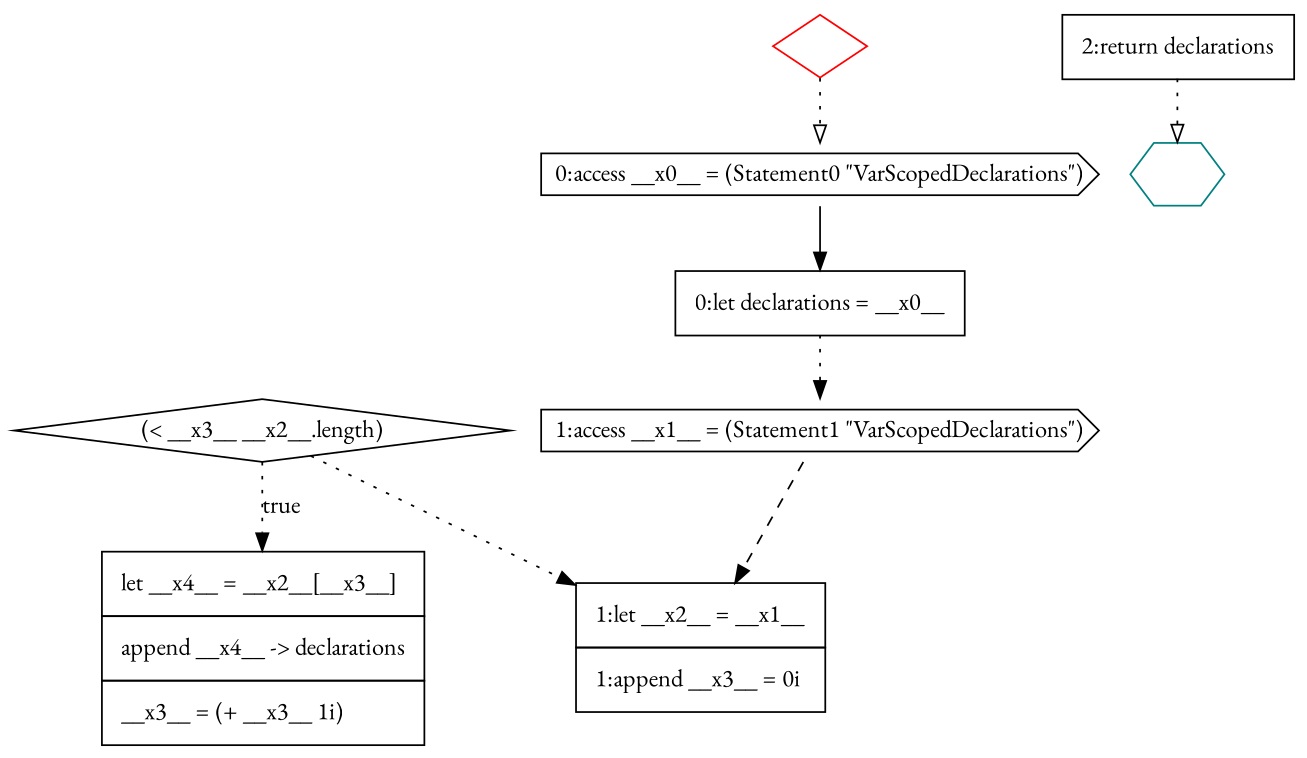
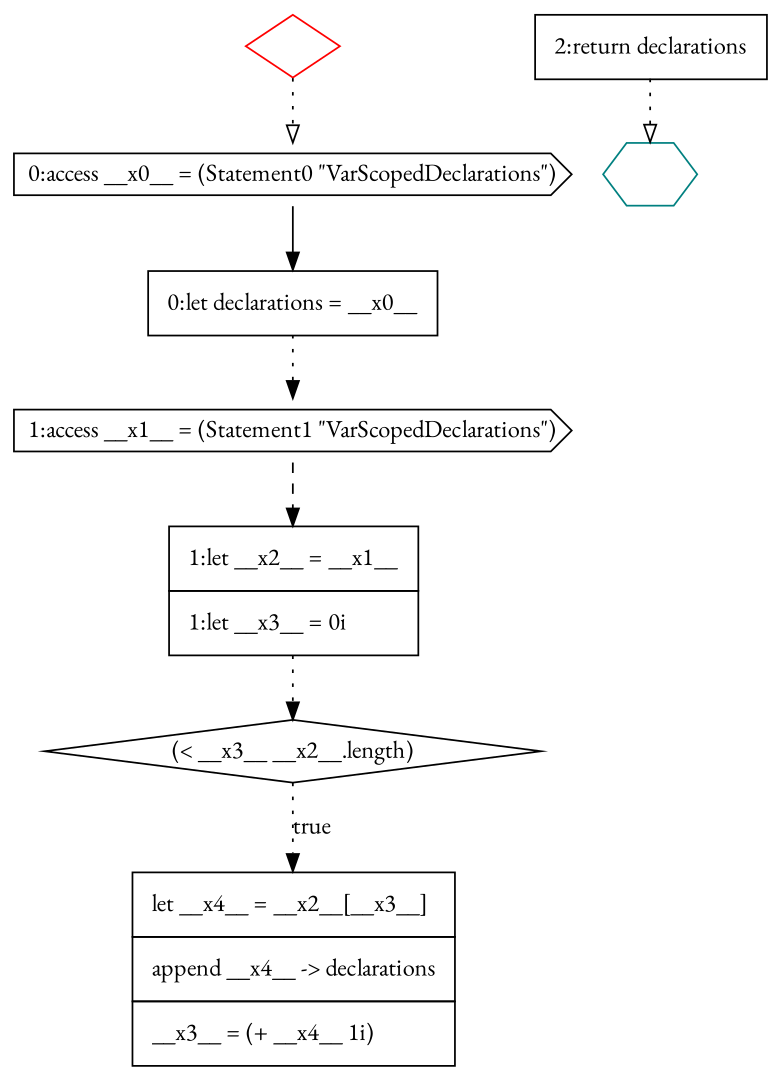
(435, 517) -> (293, 679)
(698, 679) -> (268, 622)
(233, 712) -> (263, 1033)
